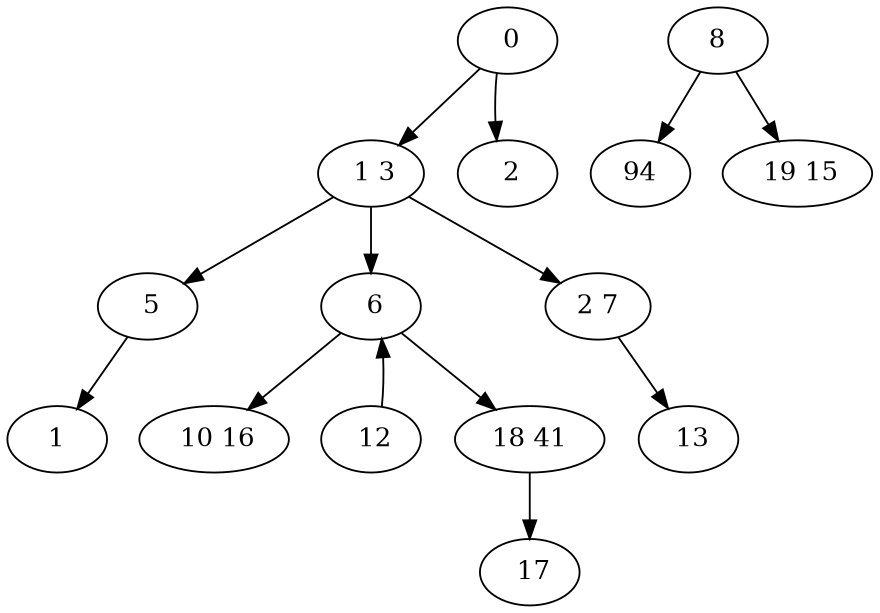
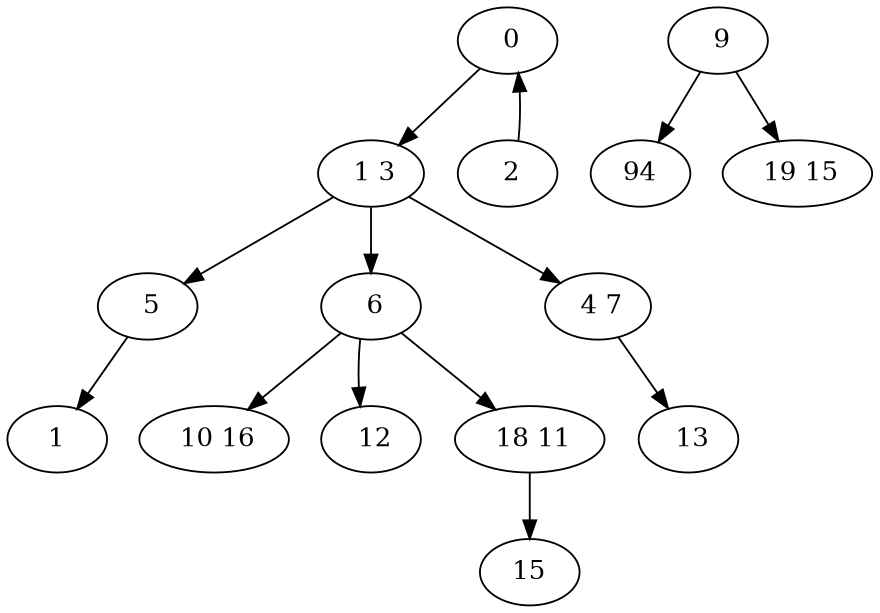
(718, 41) -> (718, 41)
(495, 97) -> (520, 116)
(598, 306) -> (598, 306)
(383, 382) -> (359, 363)
(530, 439) -> (530, 439)
(530, 572) -> (530, 572)
